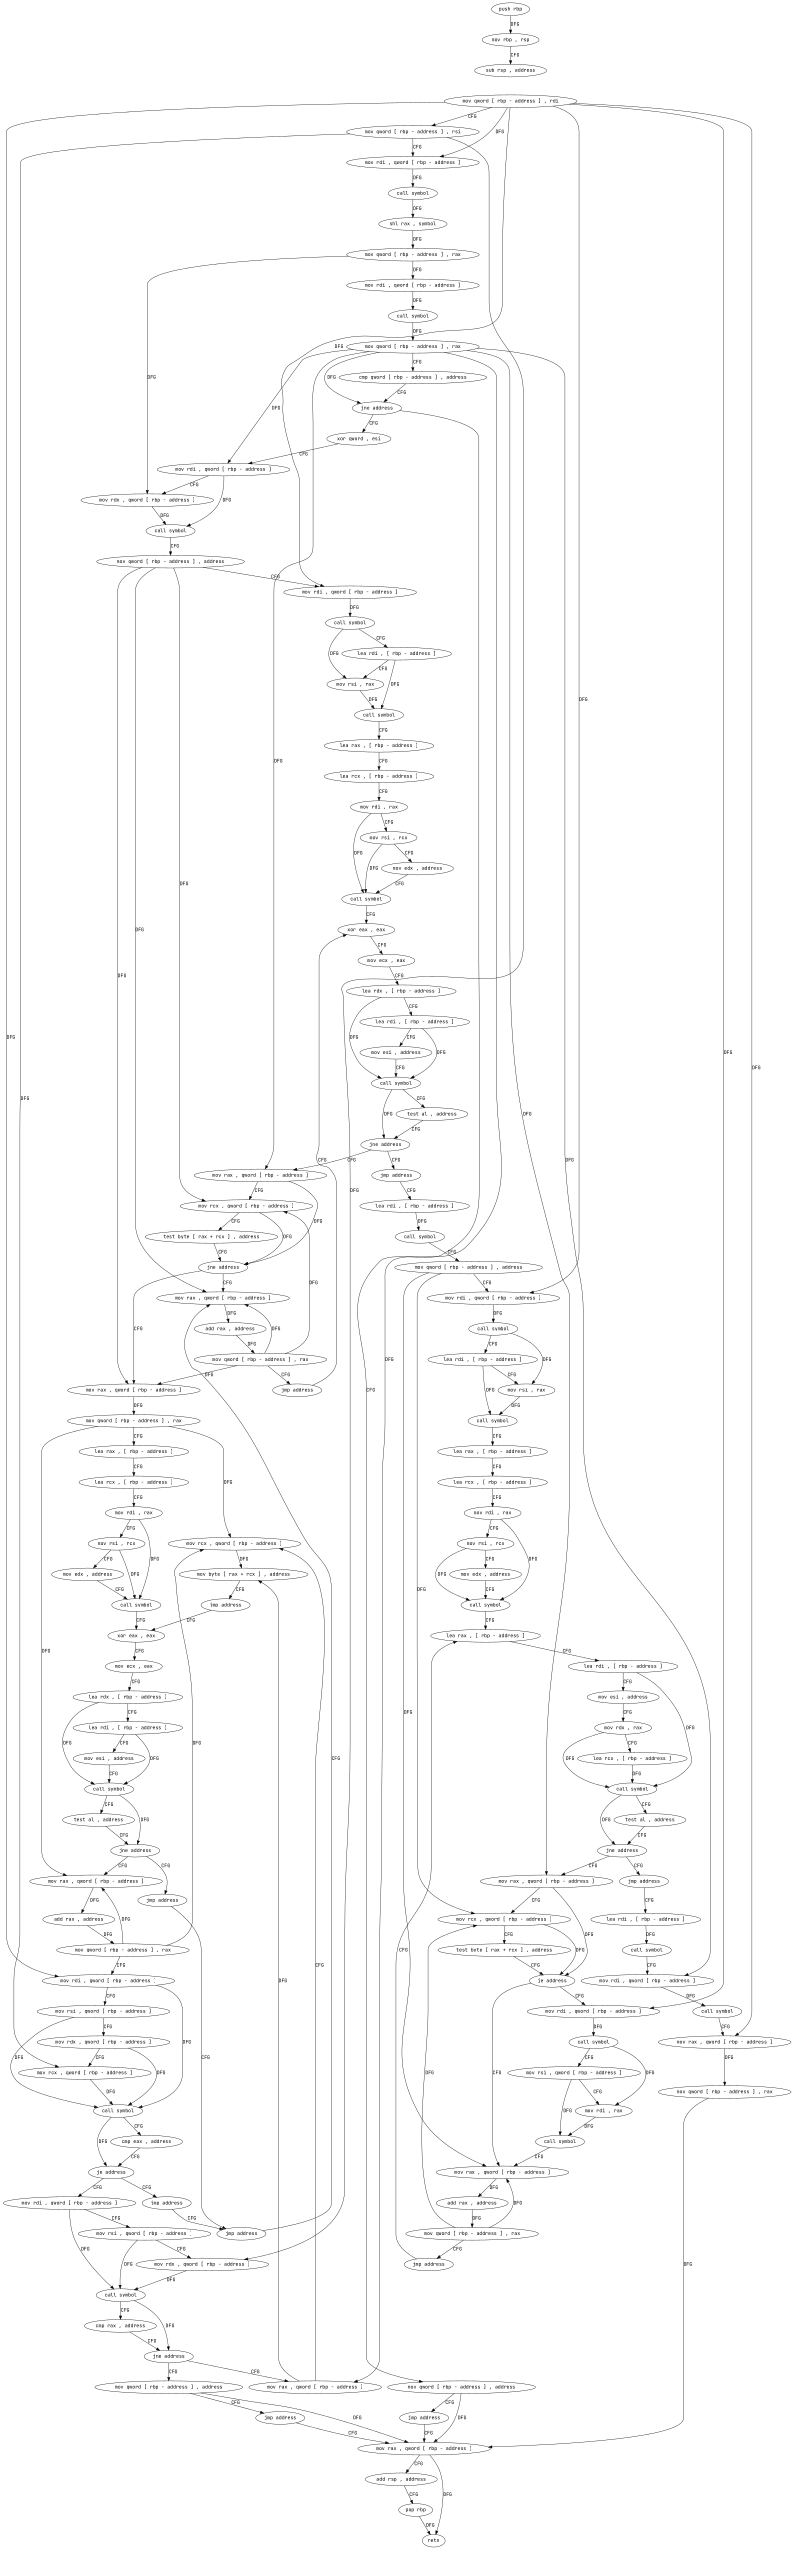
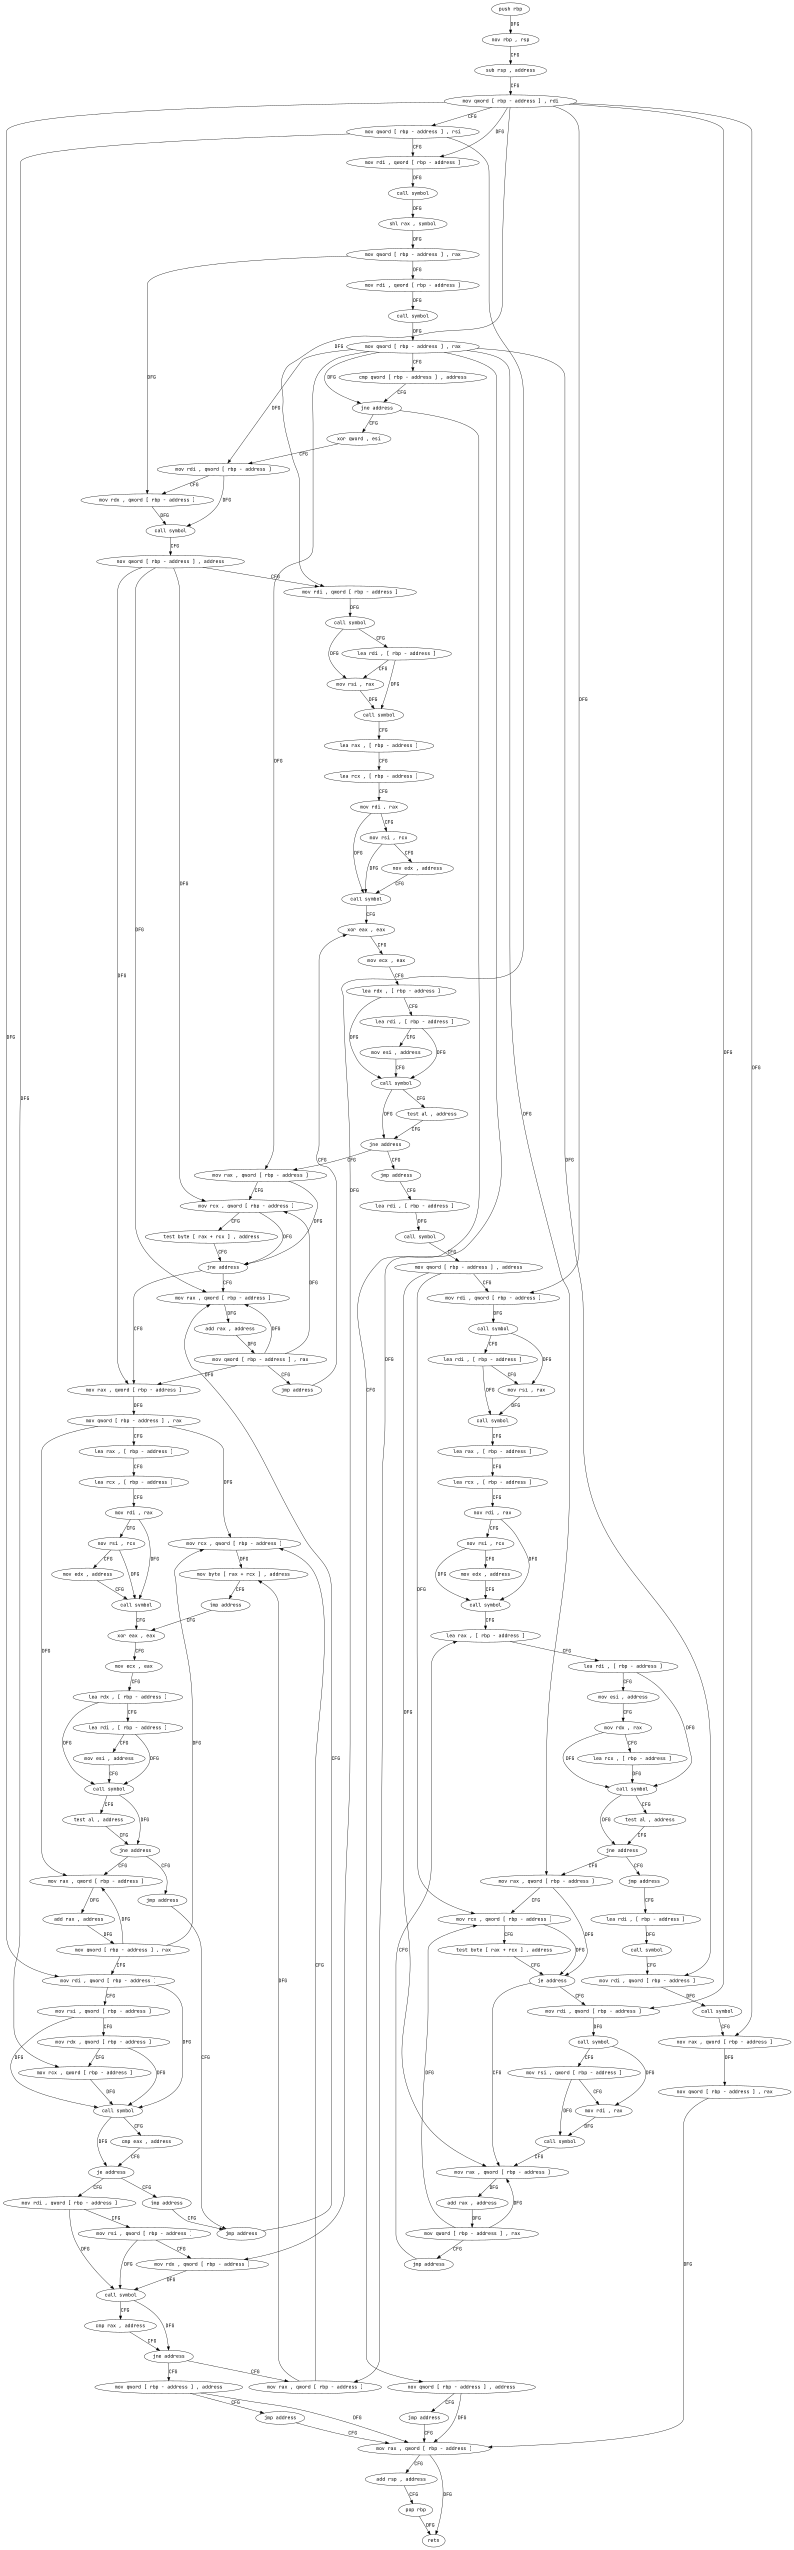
none -> (511, 84)
